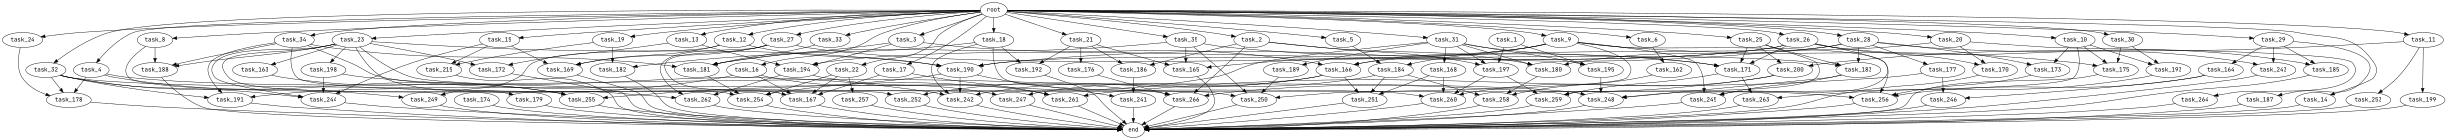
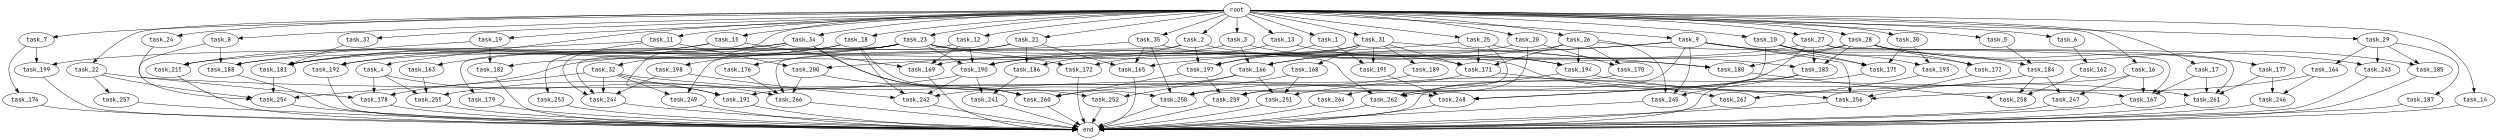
none -> (1279, 24)
none -> (37, 40)
none -> (2046, 51)
(1315, 124) -> none
